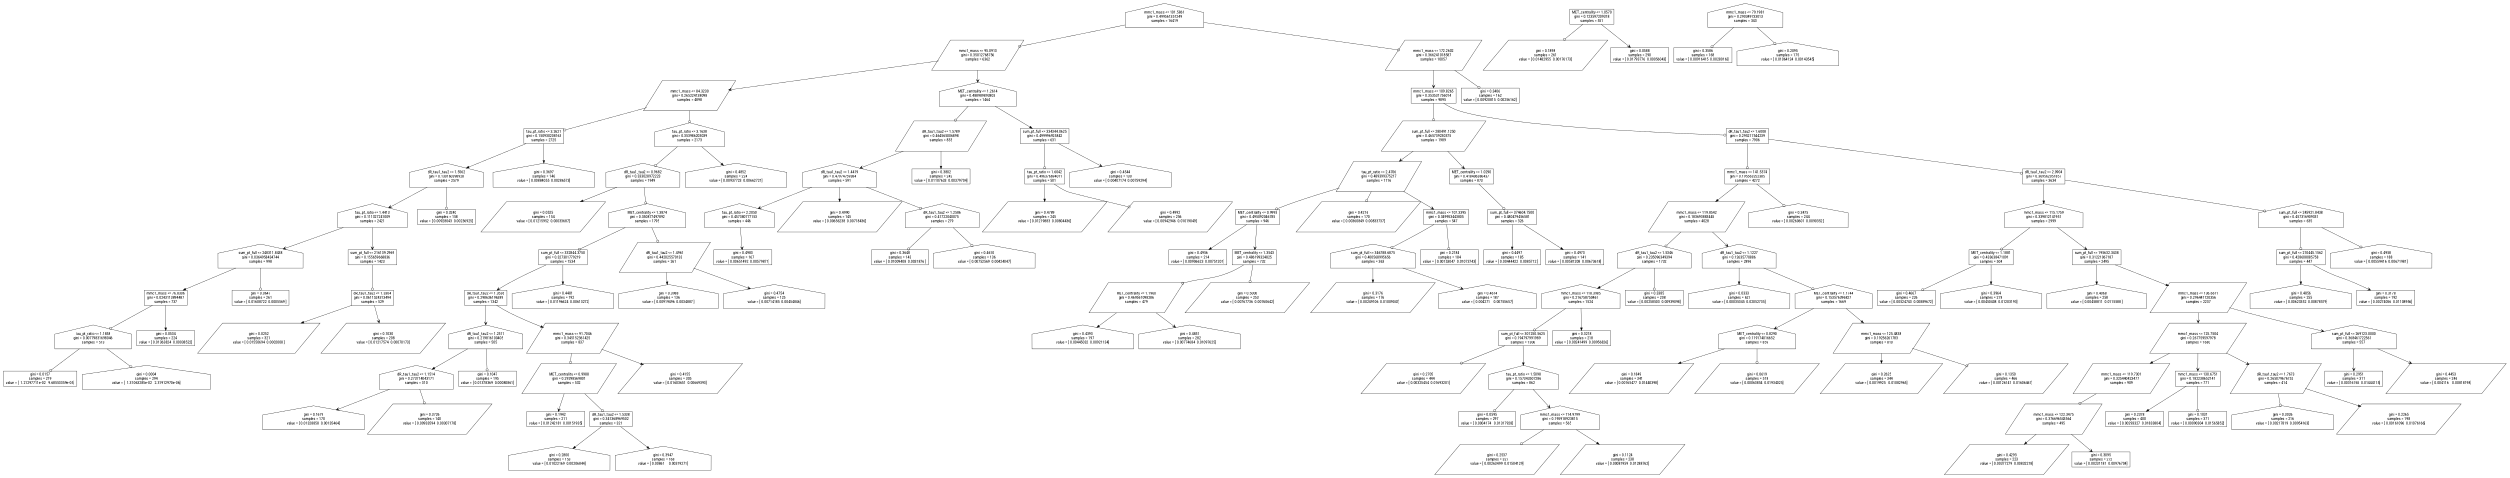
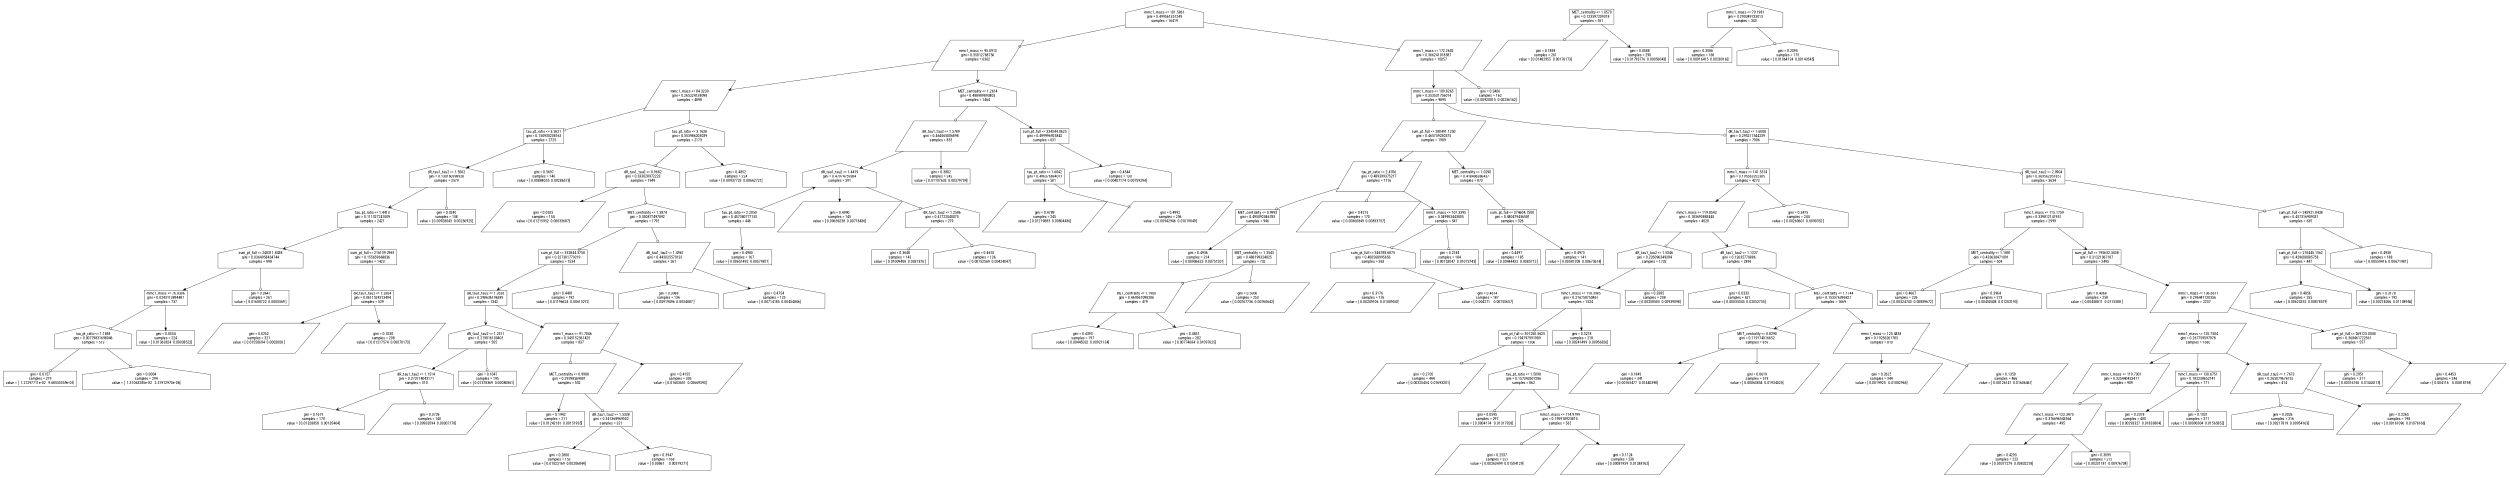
(786, 197) -> (786, 199)
(1256, 236) -> none
